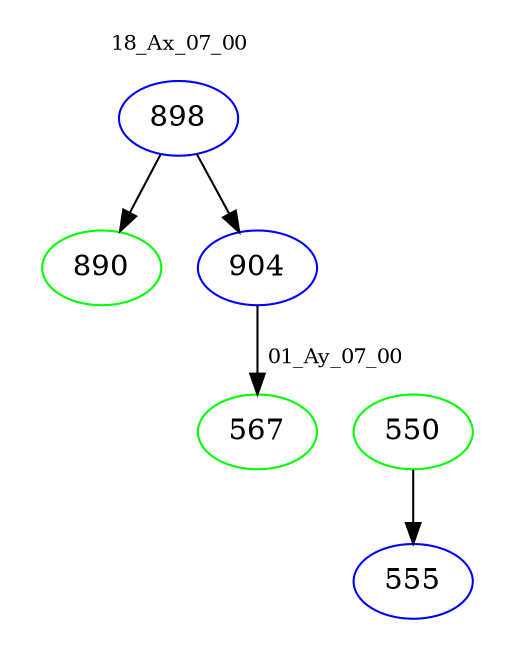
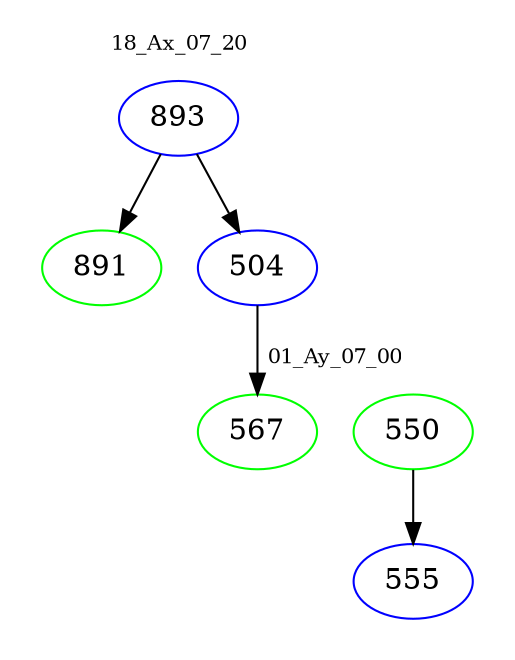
(180, 45) -> (180, 45)
(179, 118) -> (179, 118)
(102, 268) -> (102, 268)
(257, 268) -> (257, 268)
